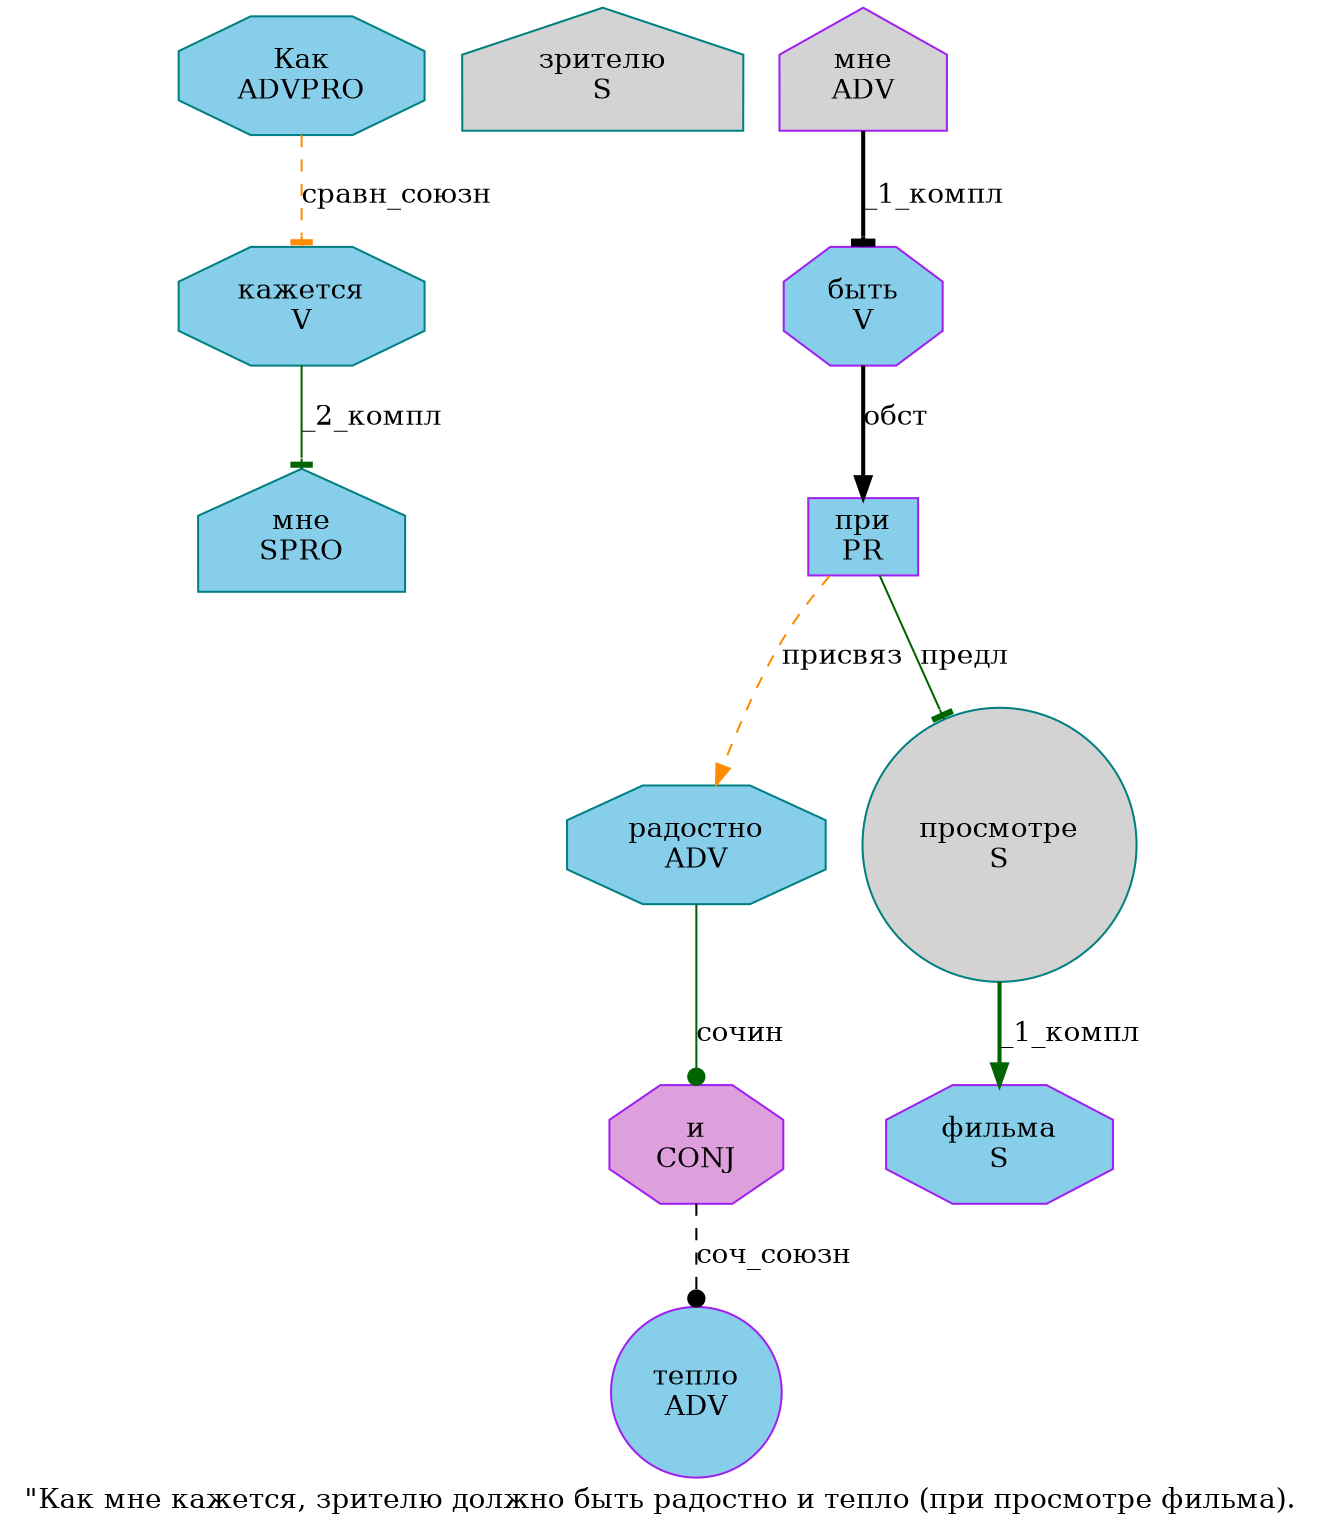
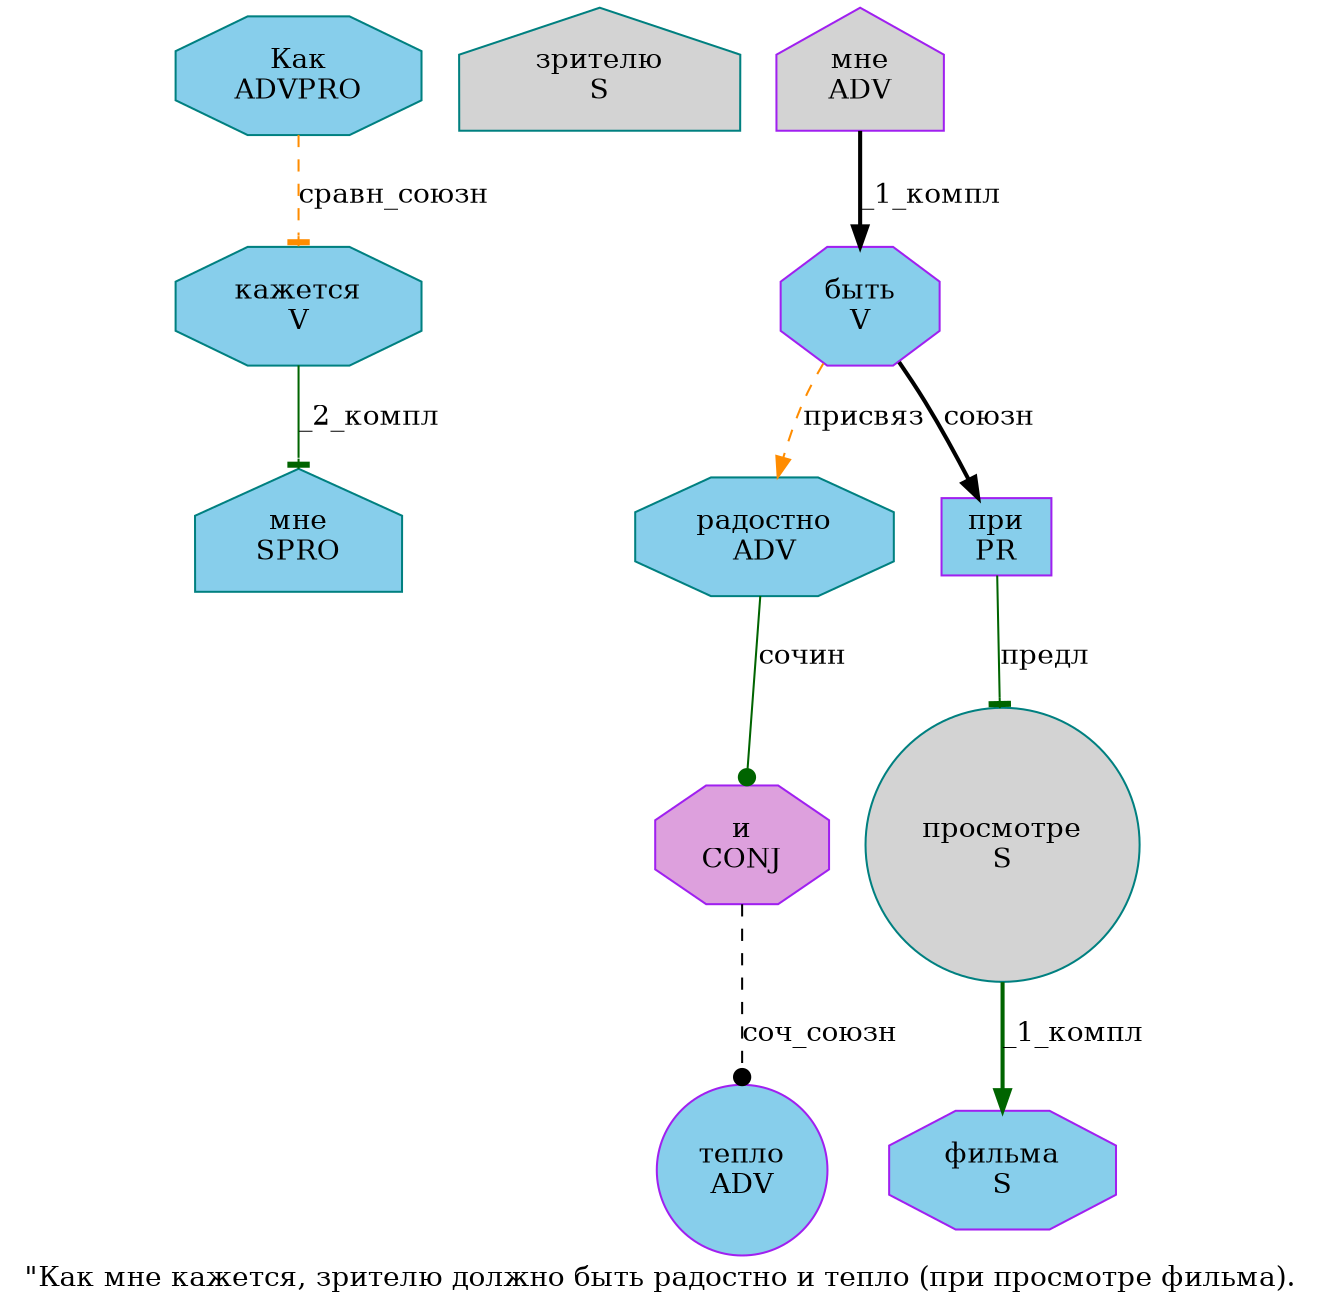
(863, 184) -> (860, 178)
(896, 417) -> (989, 417)
(768, 666) -> (800, 409)
